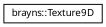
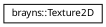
(53, 14) -> (53, 14)
